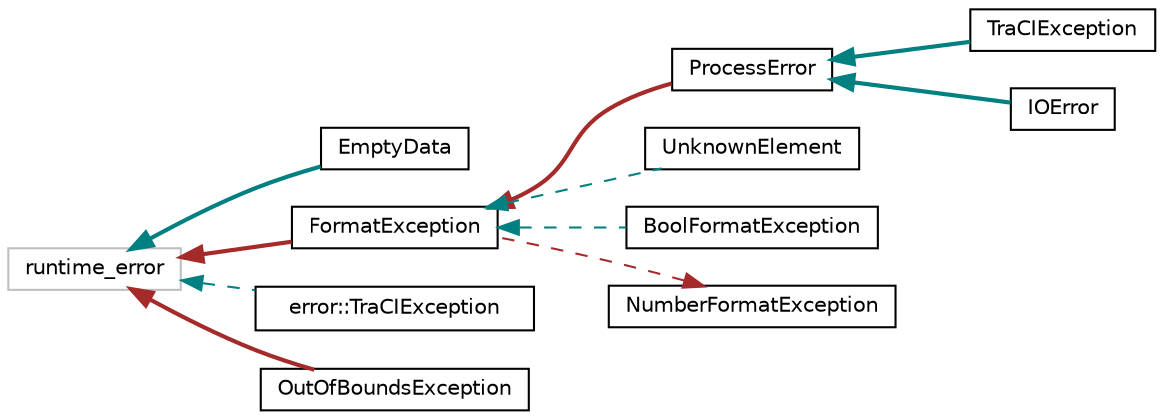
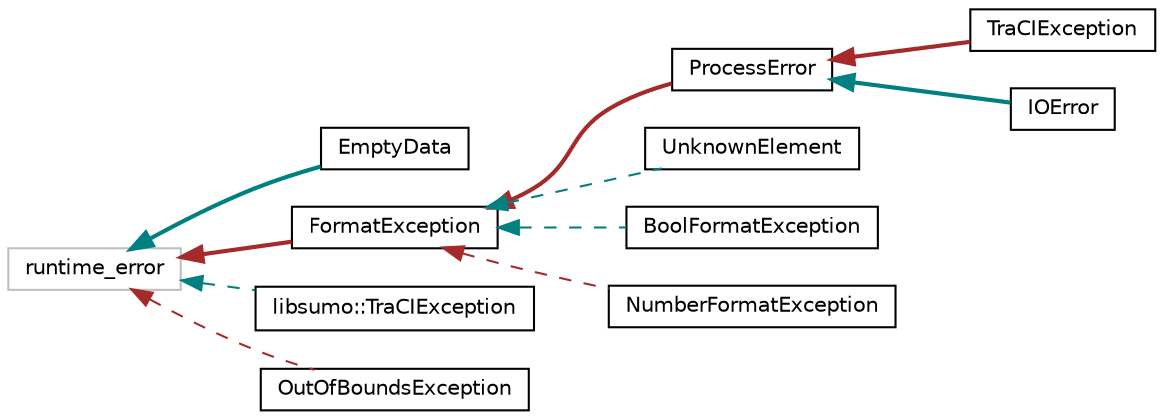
(912, 49) -> (912, 49)
(592, 257) -> (535, 272)
(395, 309) -> (395, 309)
(230, 339) -> (230, 339)
